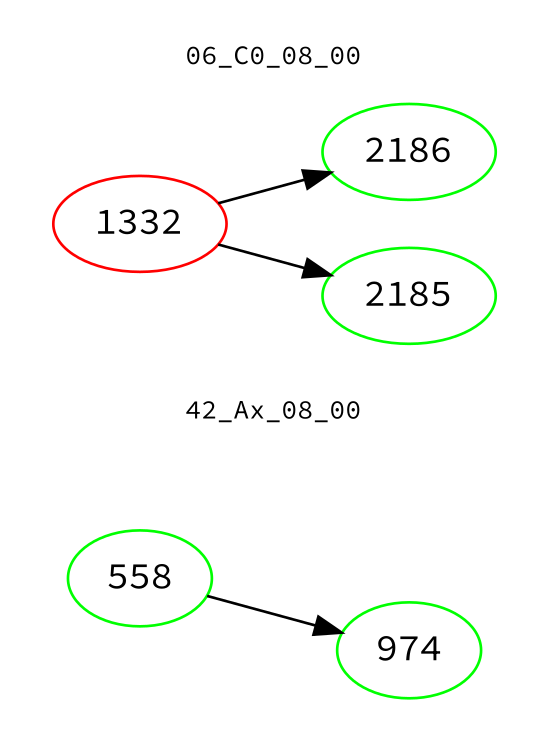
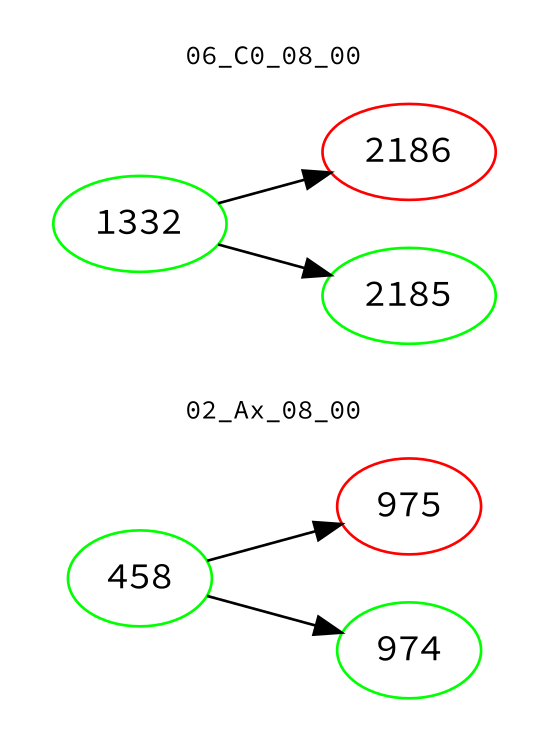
(409, 152) -> (409, 152)
(140, 224) -> (140, 224)
(275, 412) -> (275, 412)
none -> (409, 506)
(140, 578) -> (140, 578)
